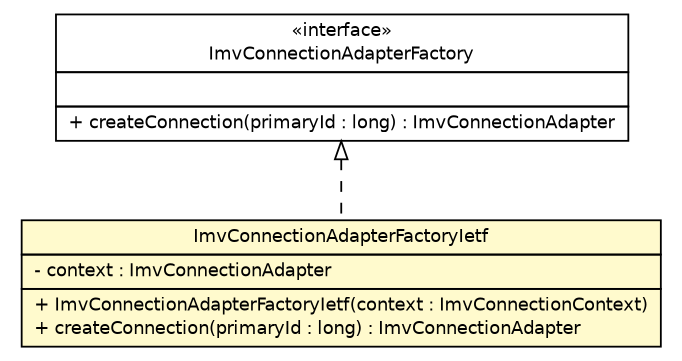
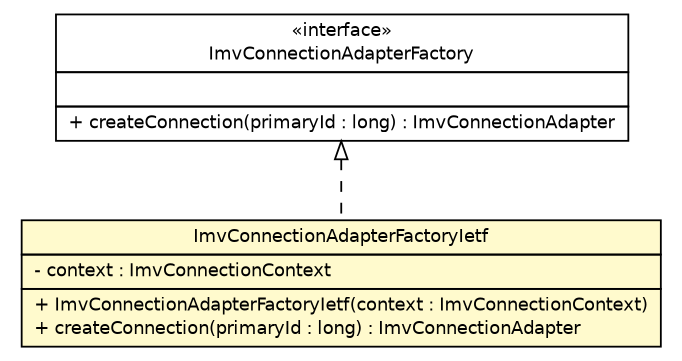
(183, 271) -> (183, 271)
